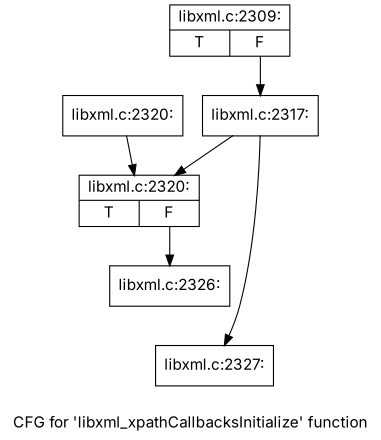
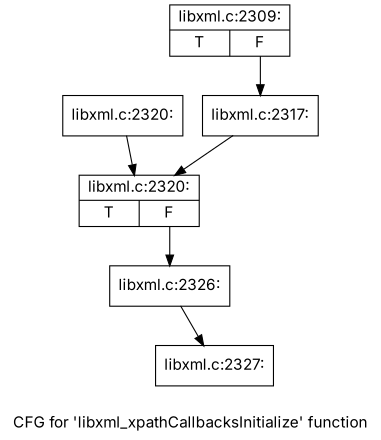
(253, 237) -> (189, 321)
